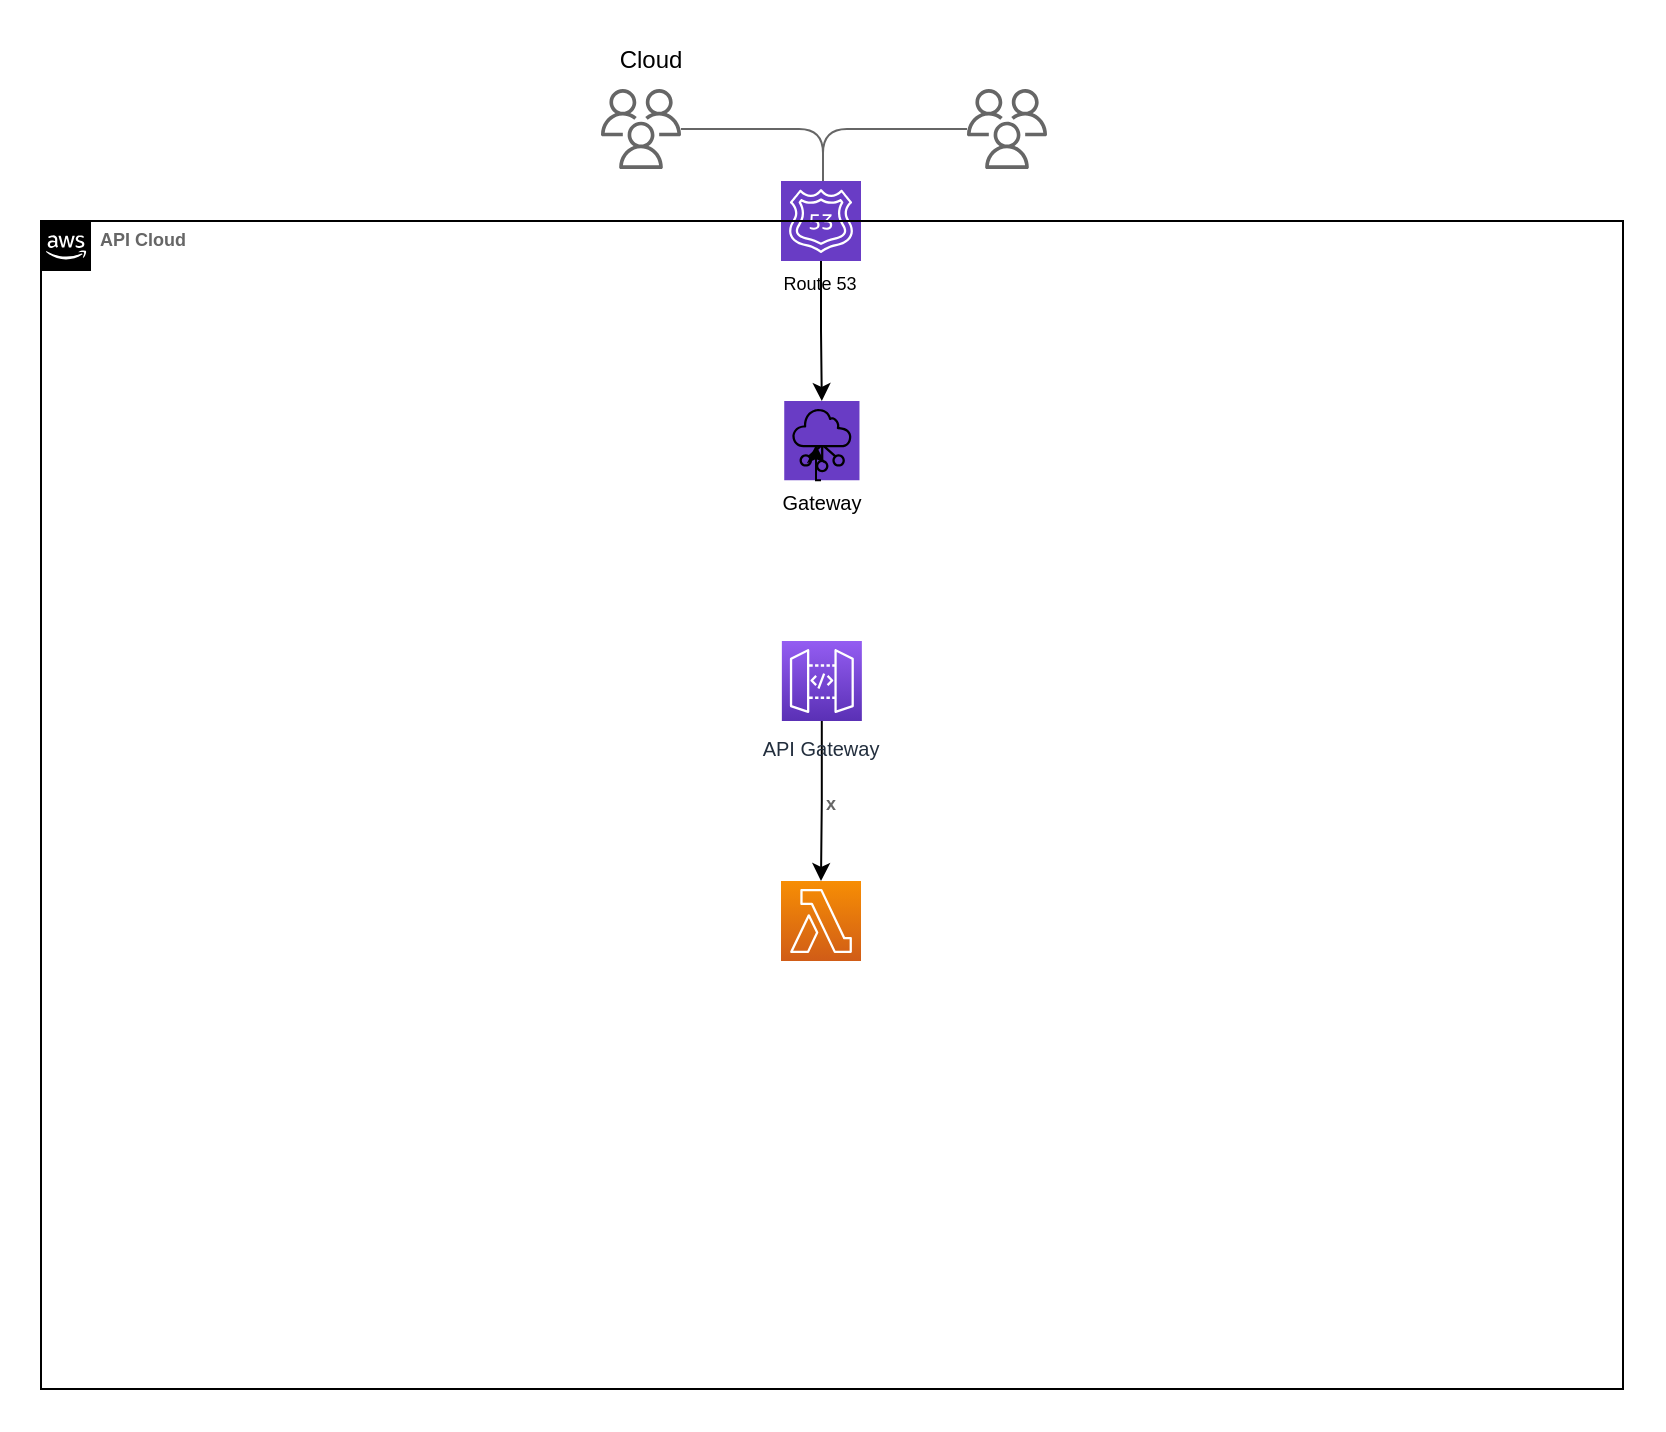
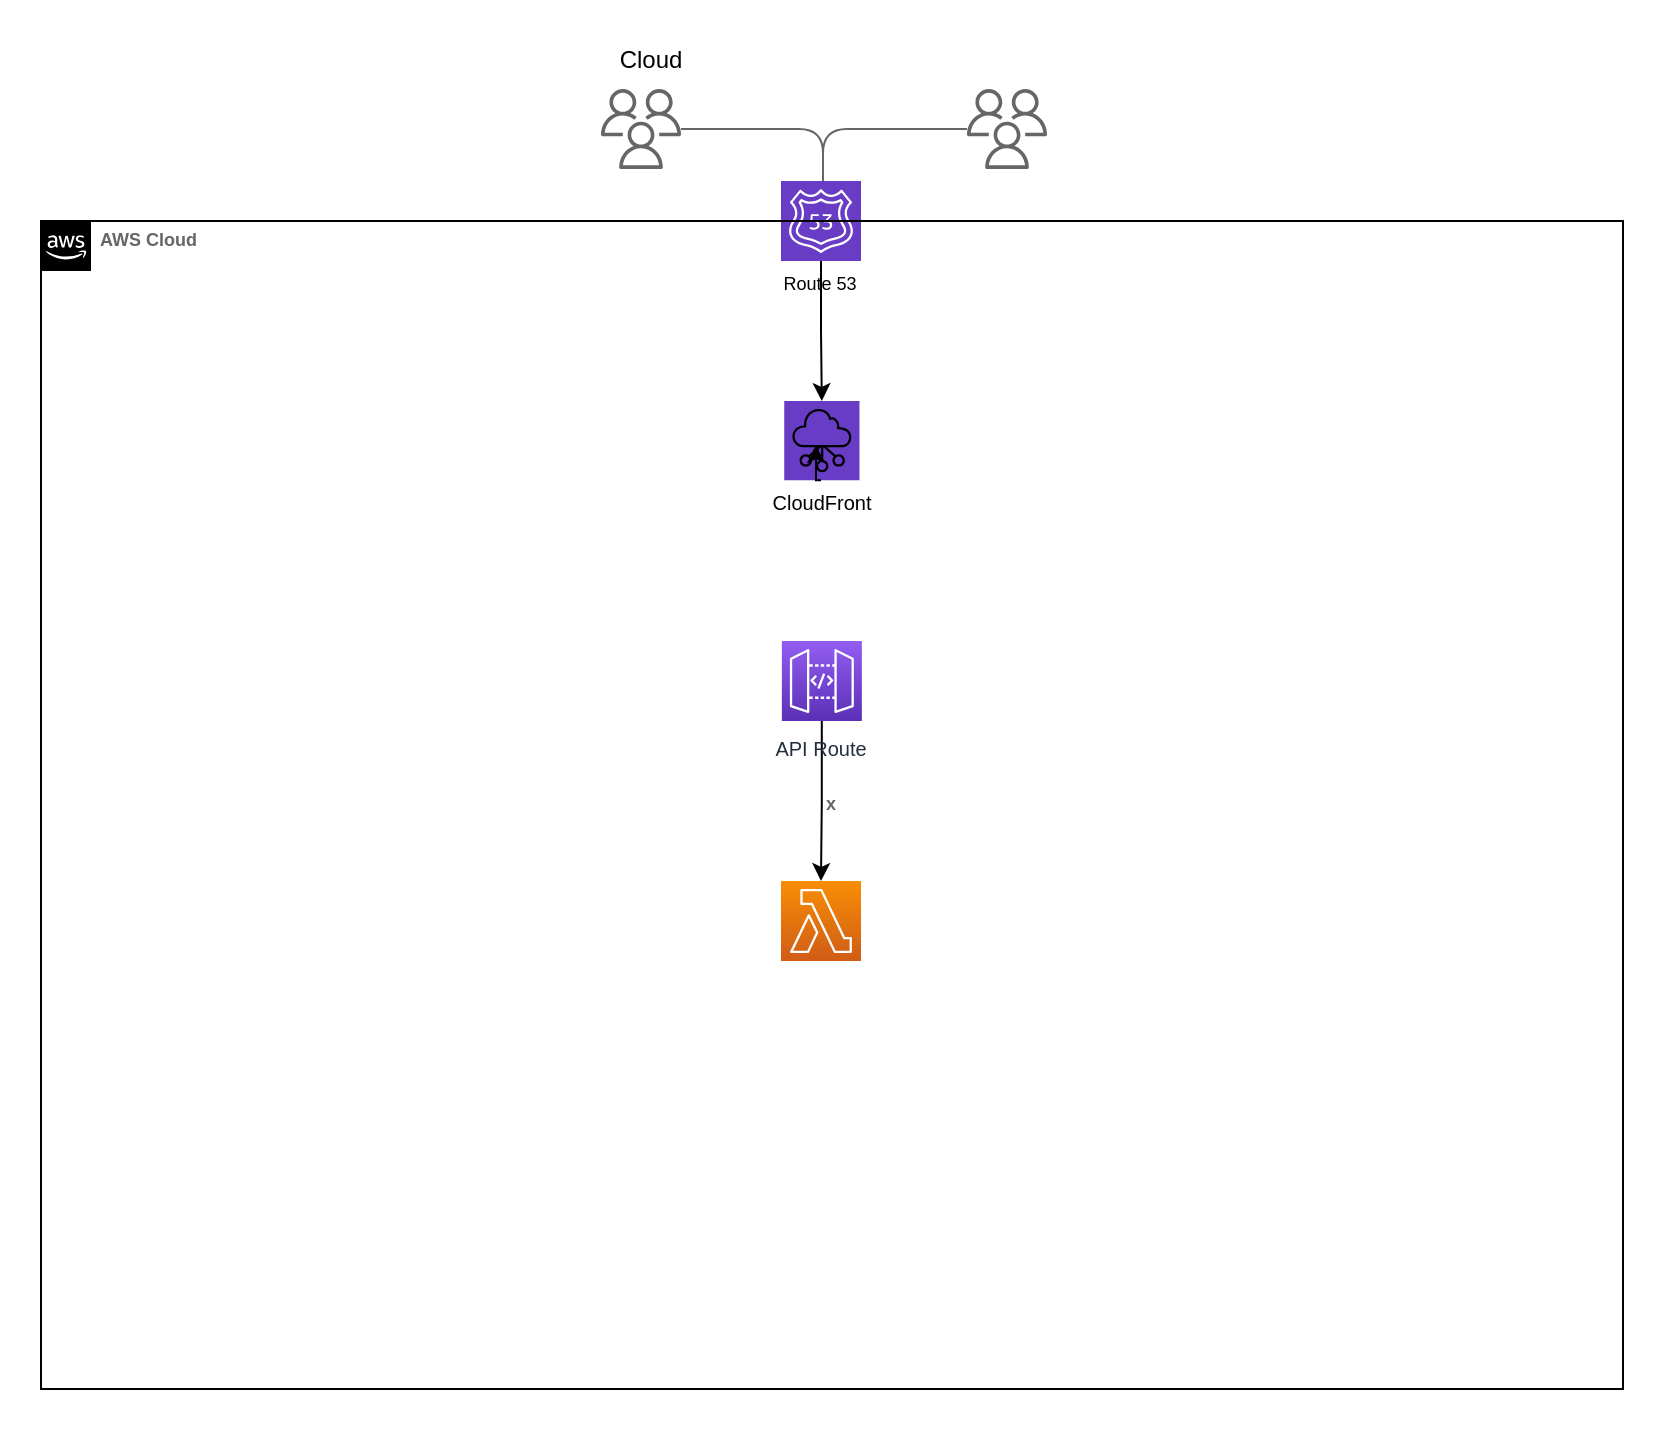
(142, 242) -> (142, 242)
(823, 517) -> (823, 517)
(822, 749) -> (822, 749)
